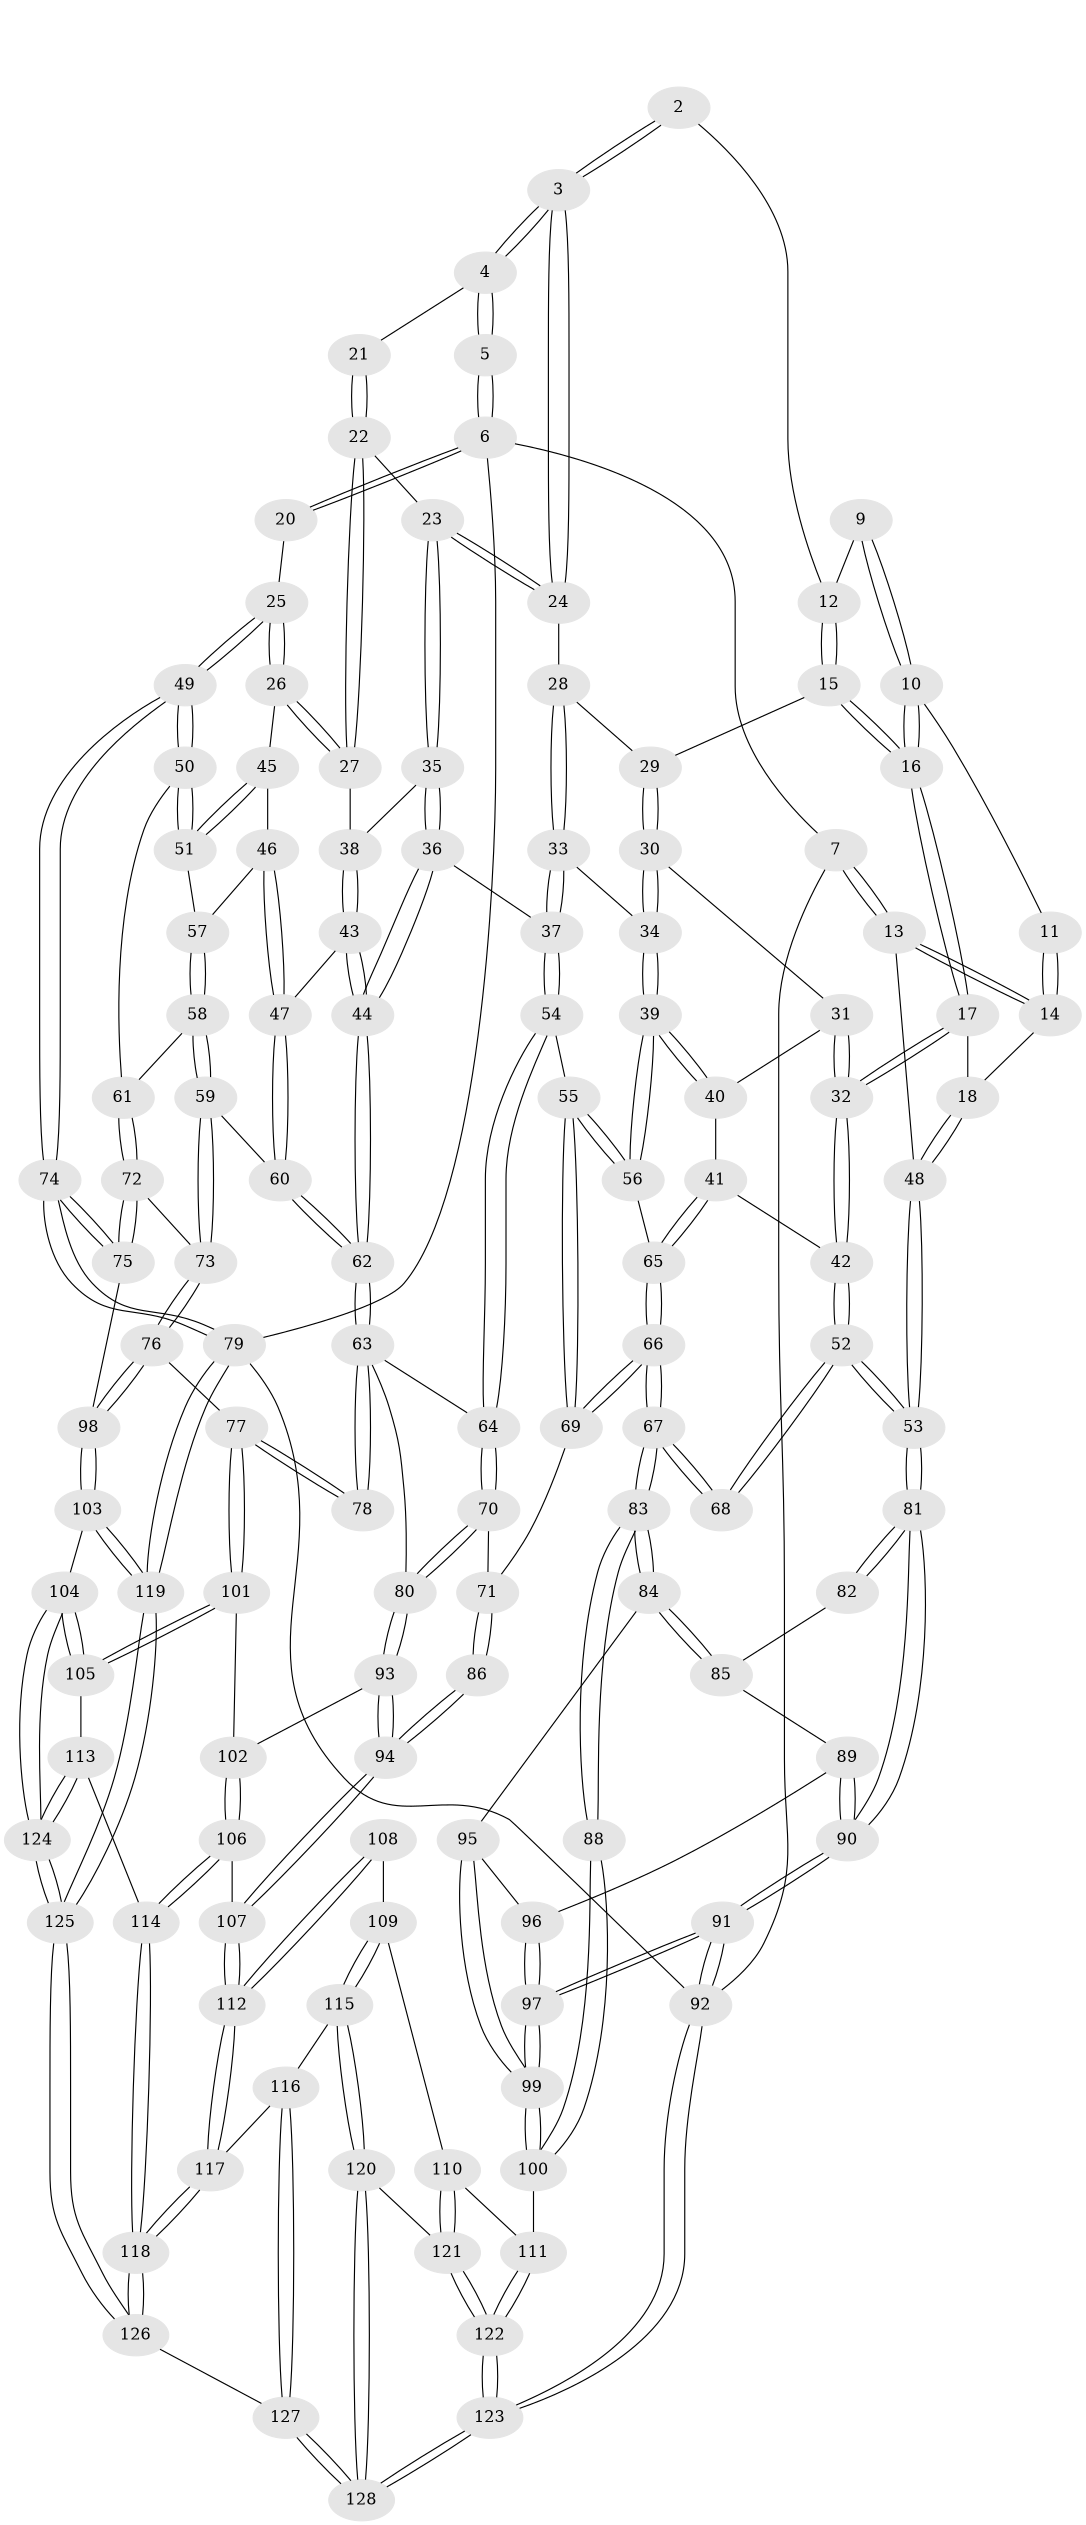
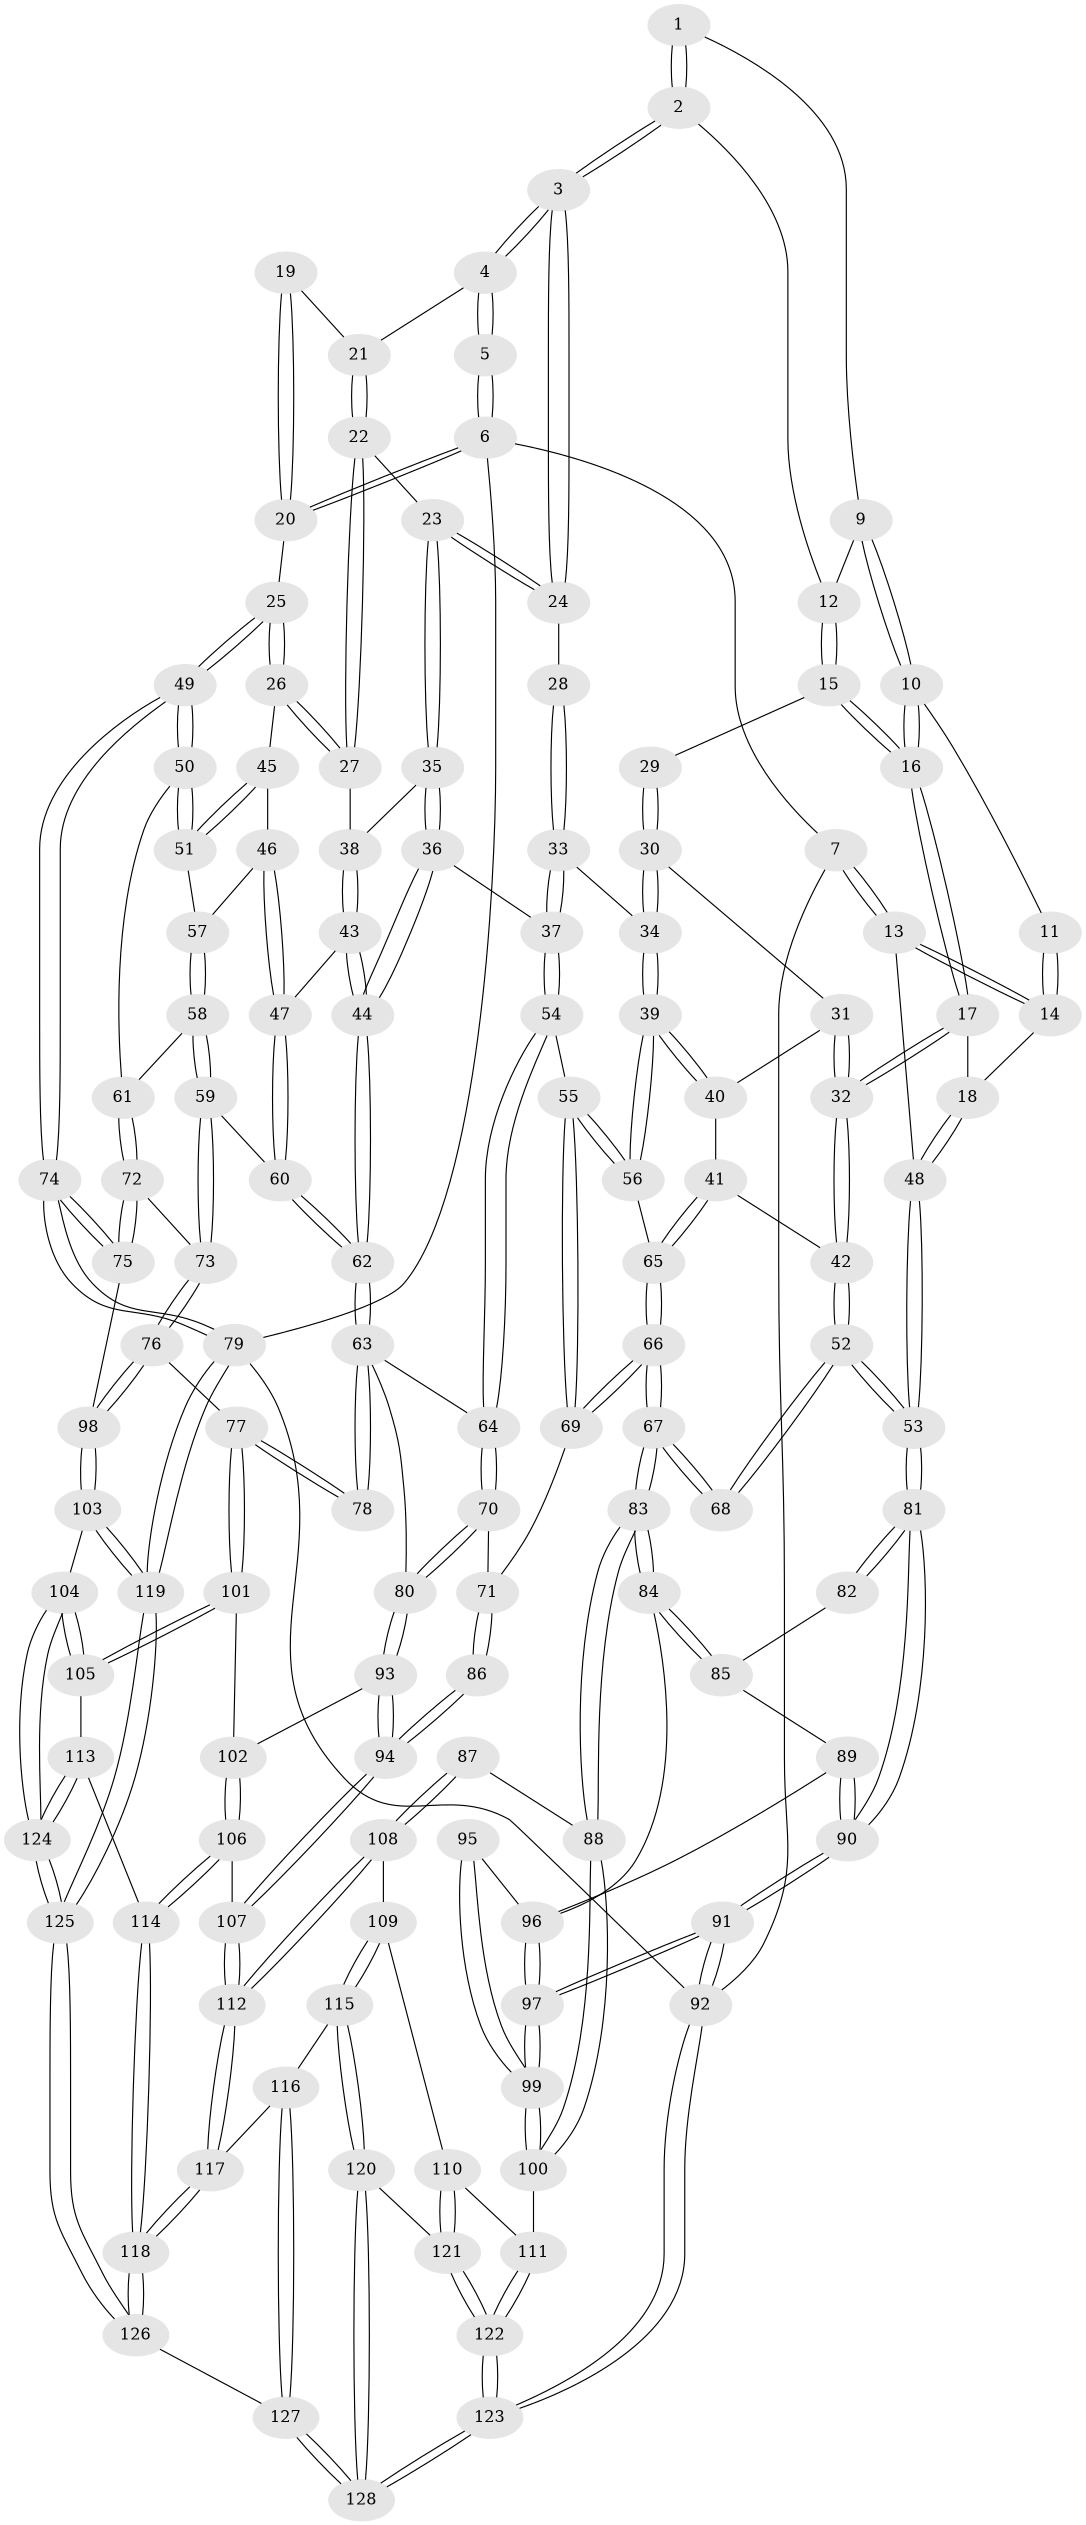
none -> (679, 25)
none -> (286, 273)
(605, 726) -> none
(559, 1716) -> (662, 1786)
none -> (468, 1758)
